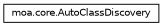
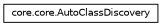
(81, 13) -> (81, 13)
